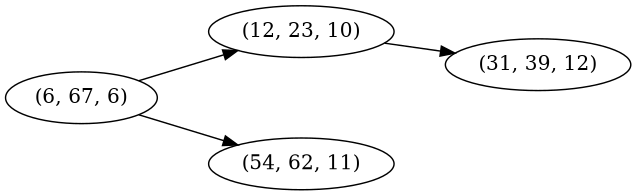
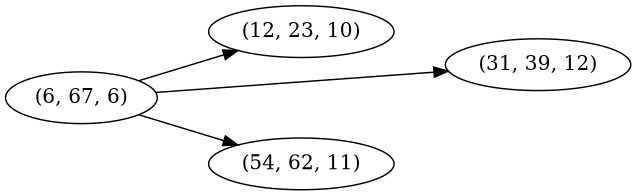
(412, 47) -> (295, 82)
